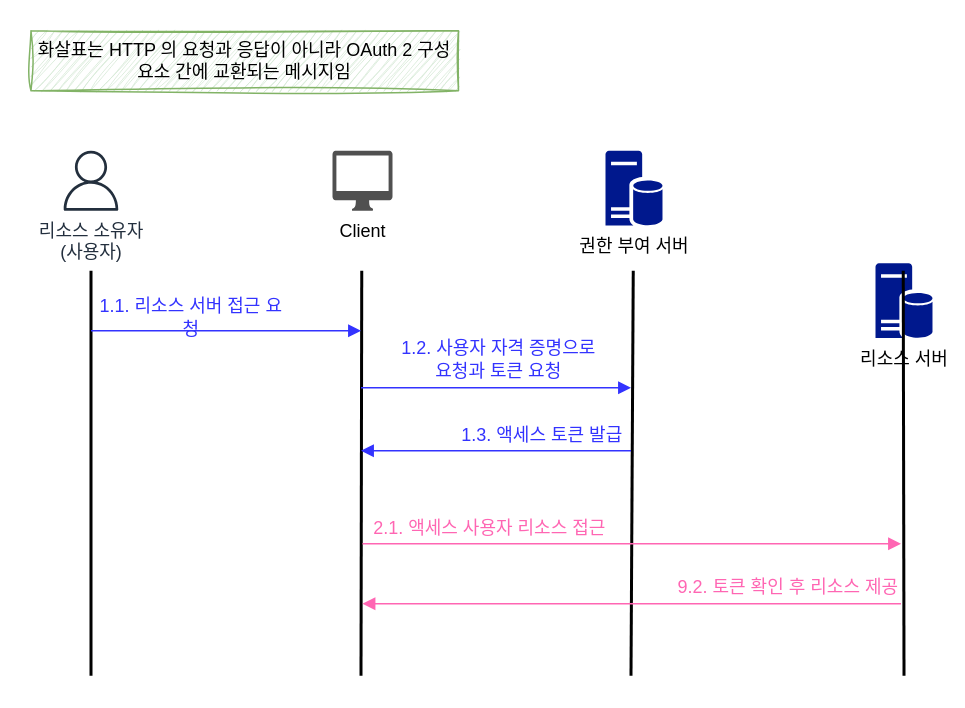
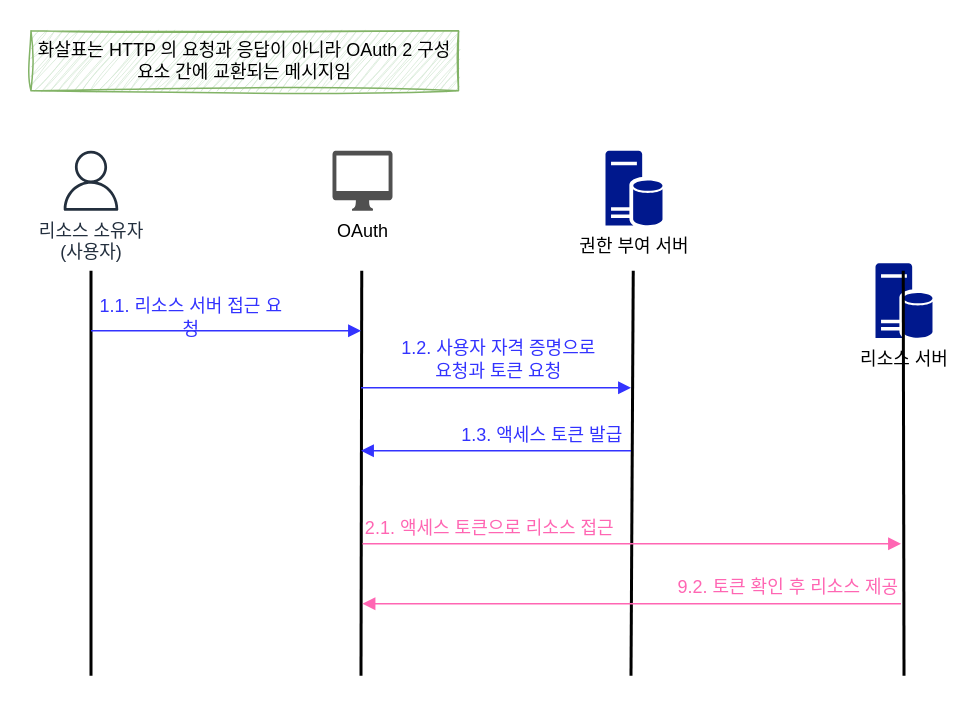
(363, 232) -> (363, 232)
(490, 529) -> (490, 529)
